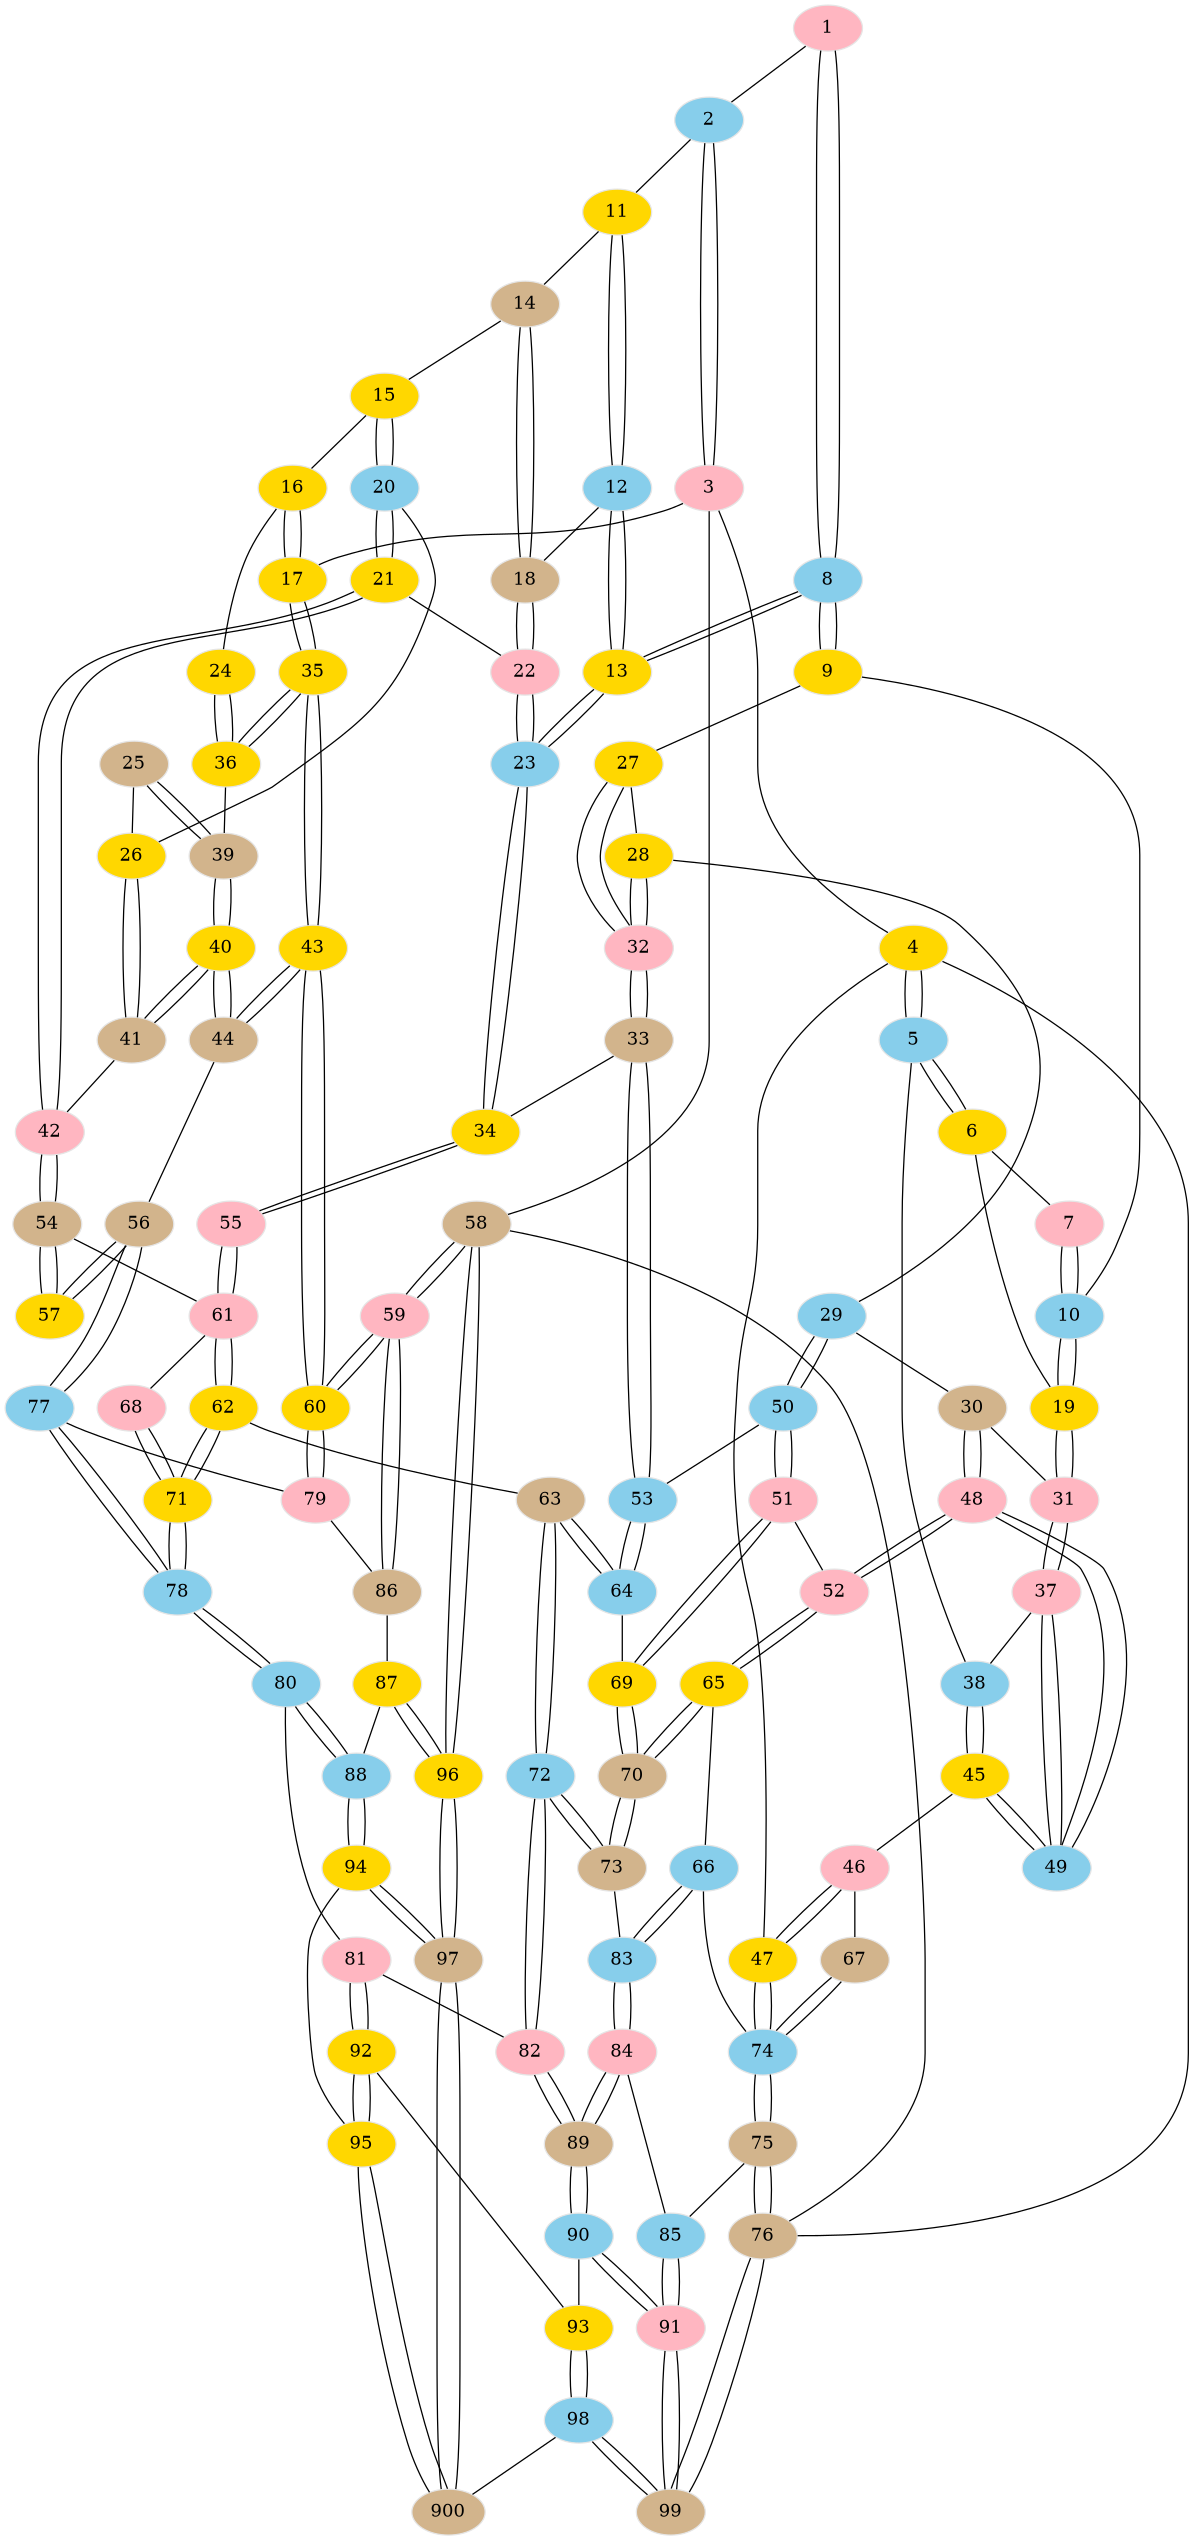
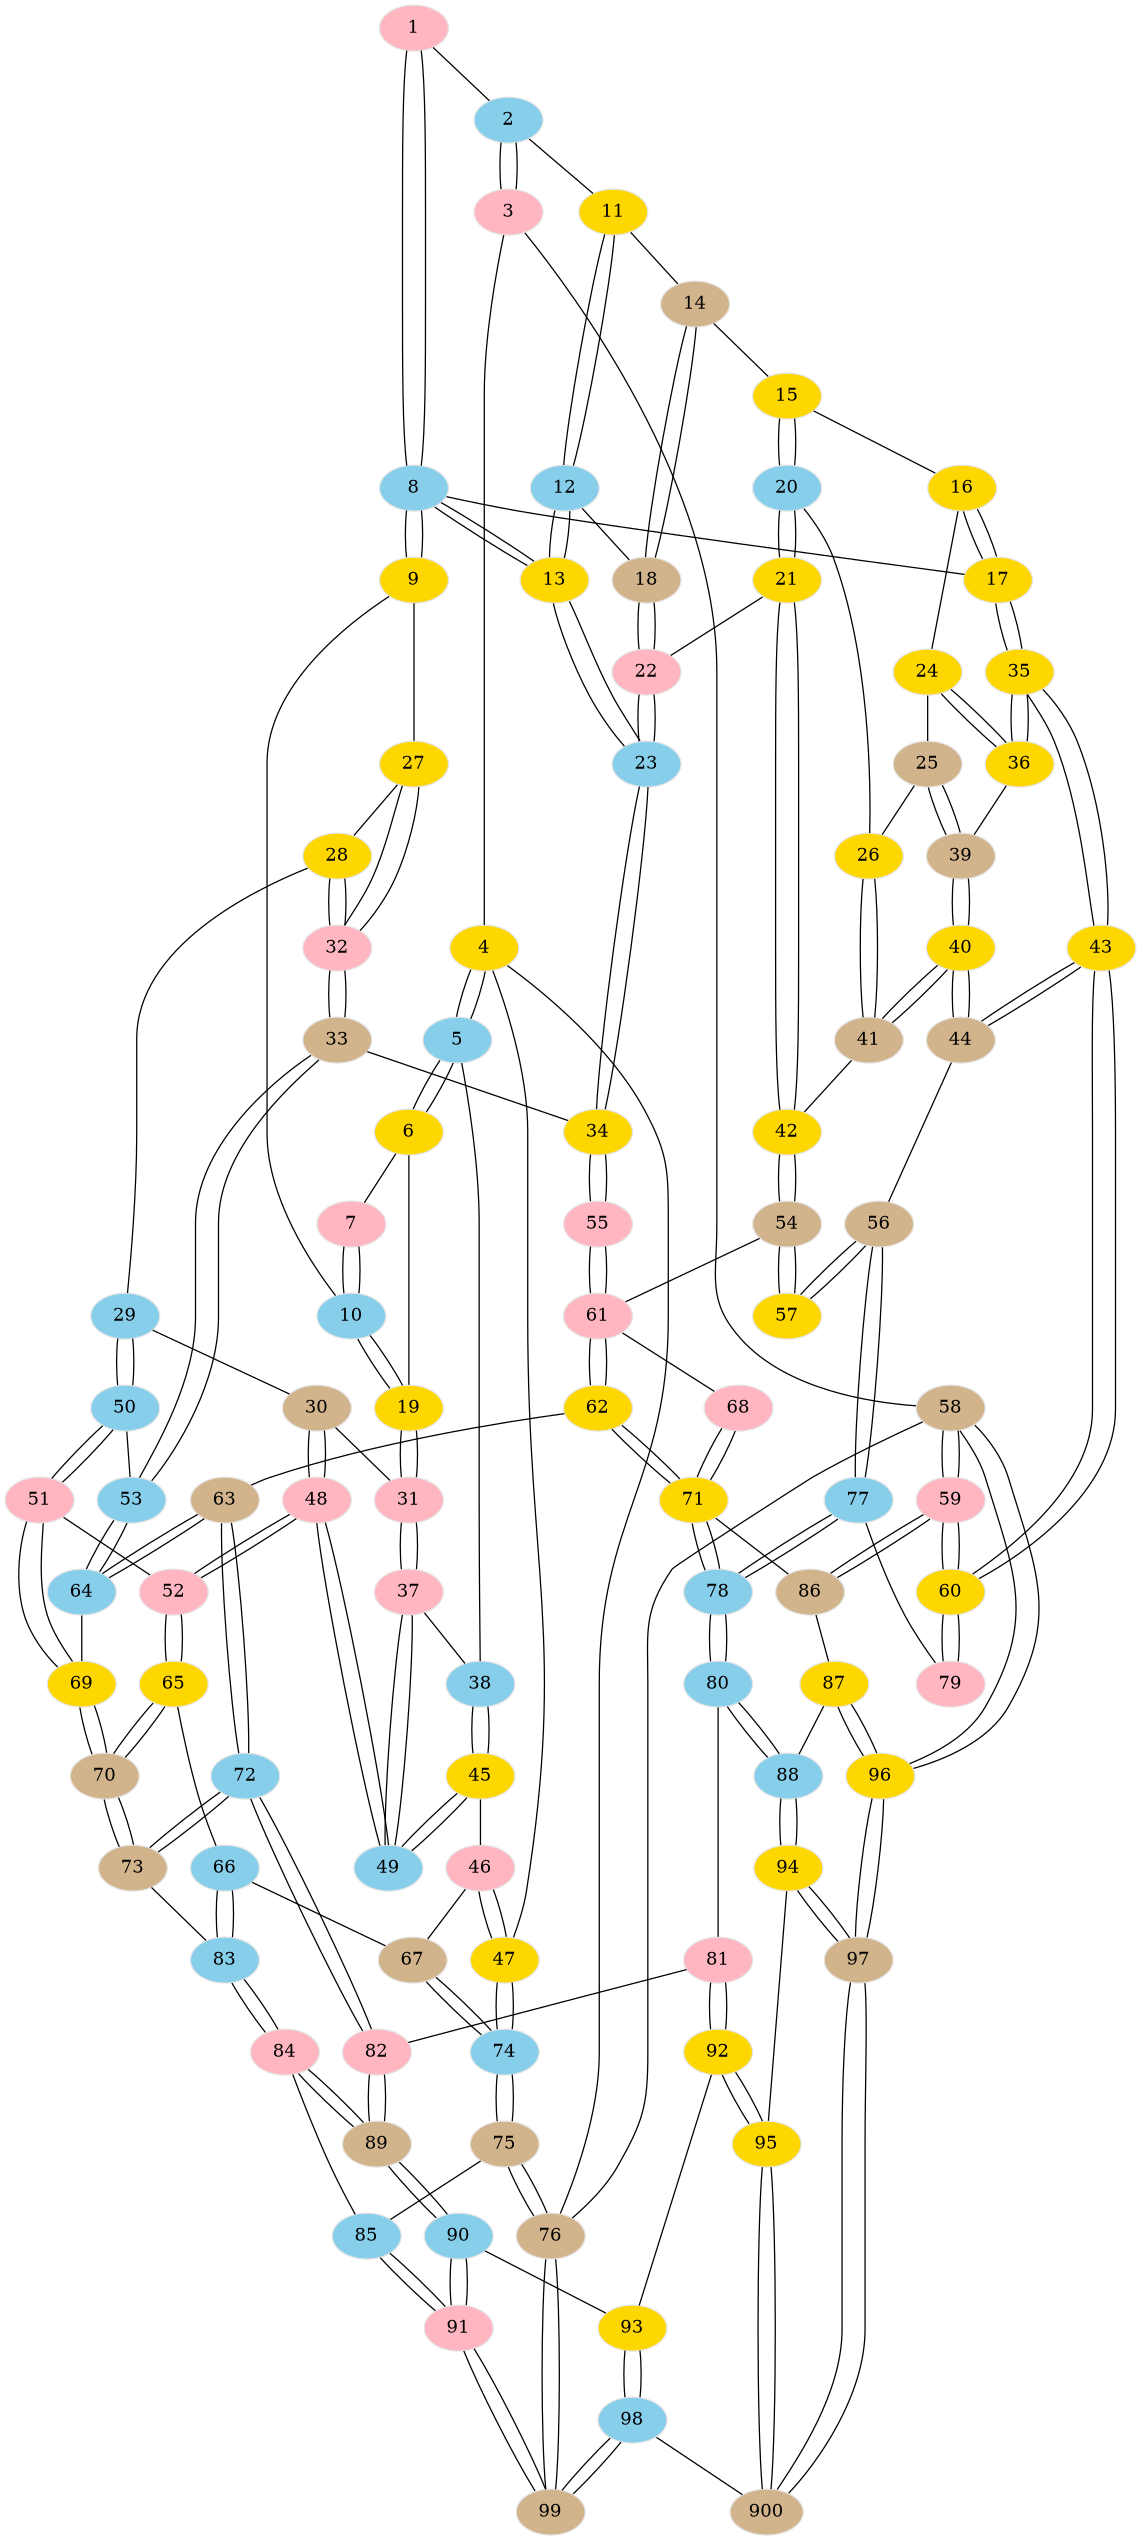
(501, 534) -> (705, 539)
none -> (928, 718)
(50, 1132) -> (787, 1132)
(351, 1546) -> (752, 1546)
(712, 1966) -> (309, 1909)
